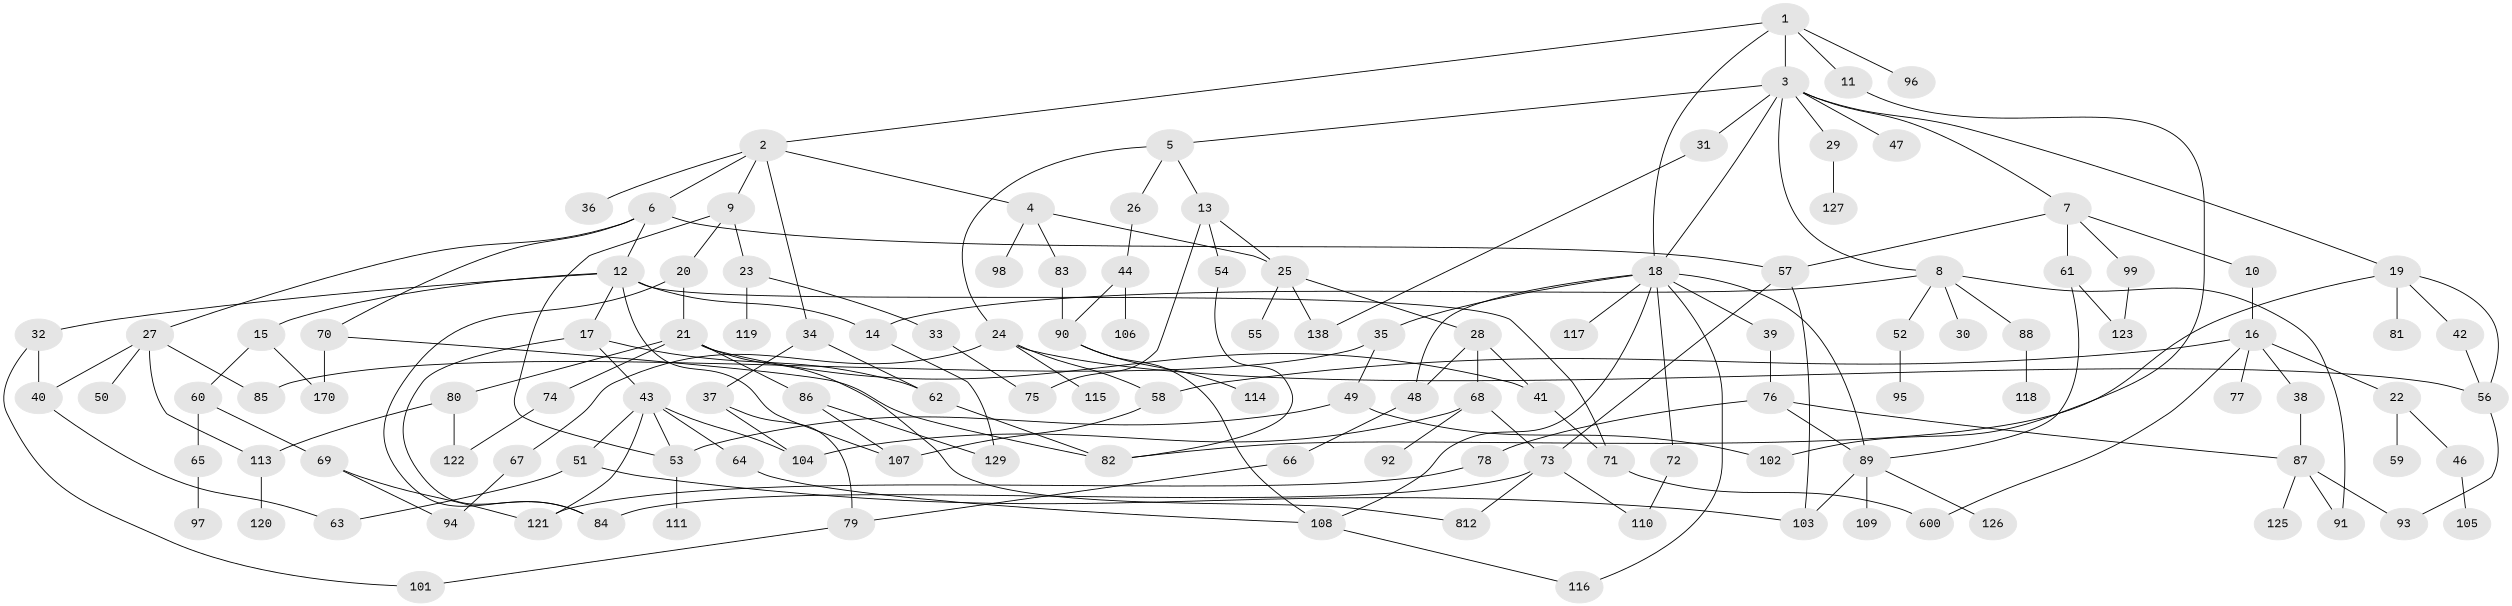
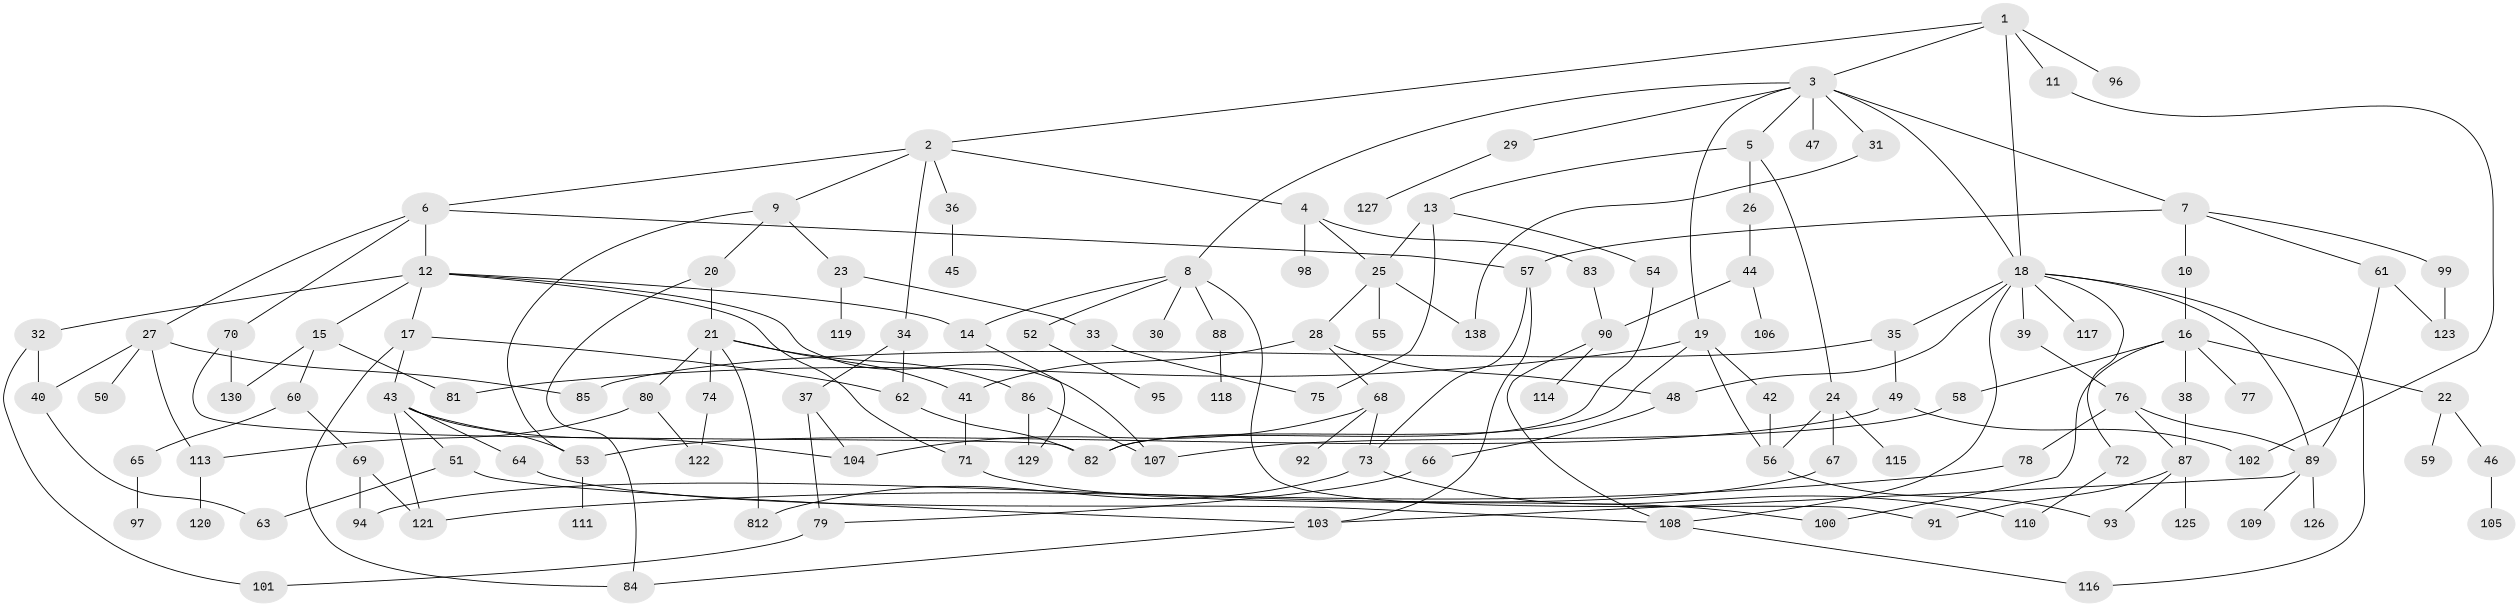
none -> (952, 272)
(1073, 365) -> none
none -> (387, 366)
(324, 398) -> (231, 398)
(1007, 496) -> (974, 556)
(1930, 524) -> (1825, 524)
